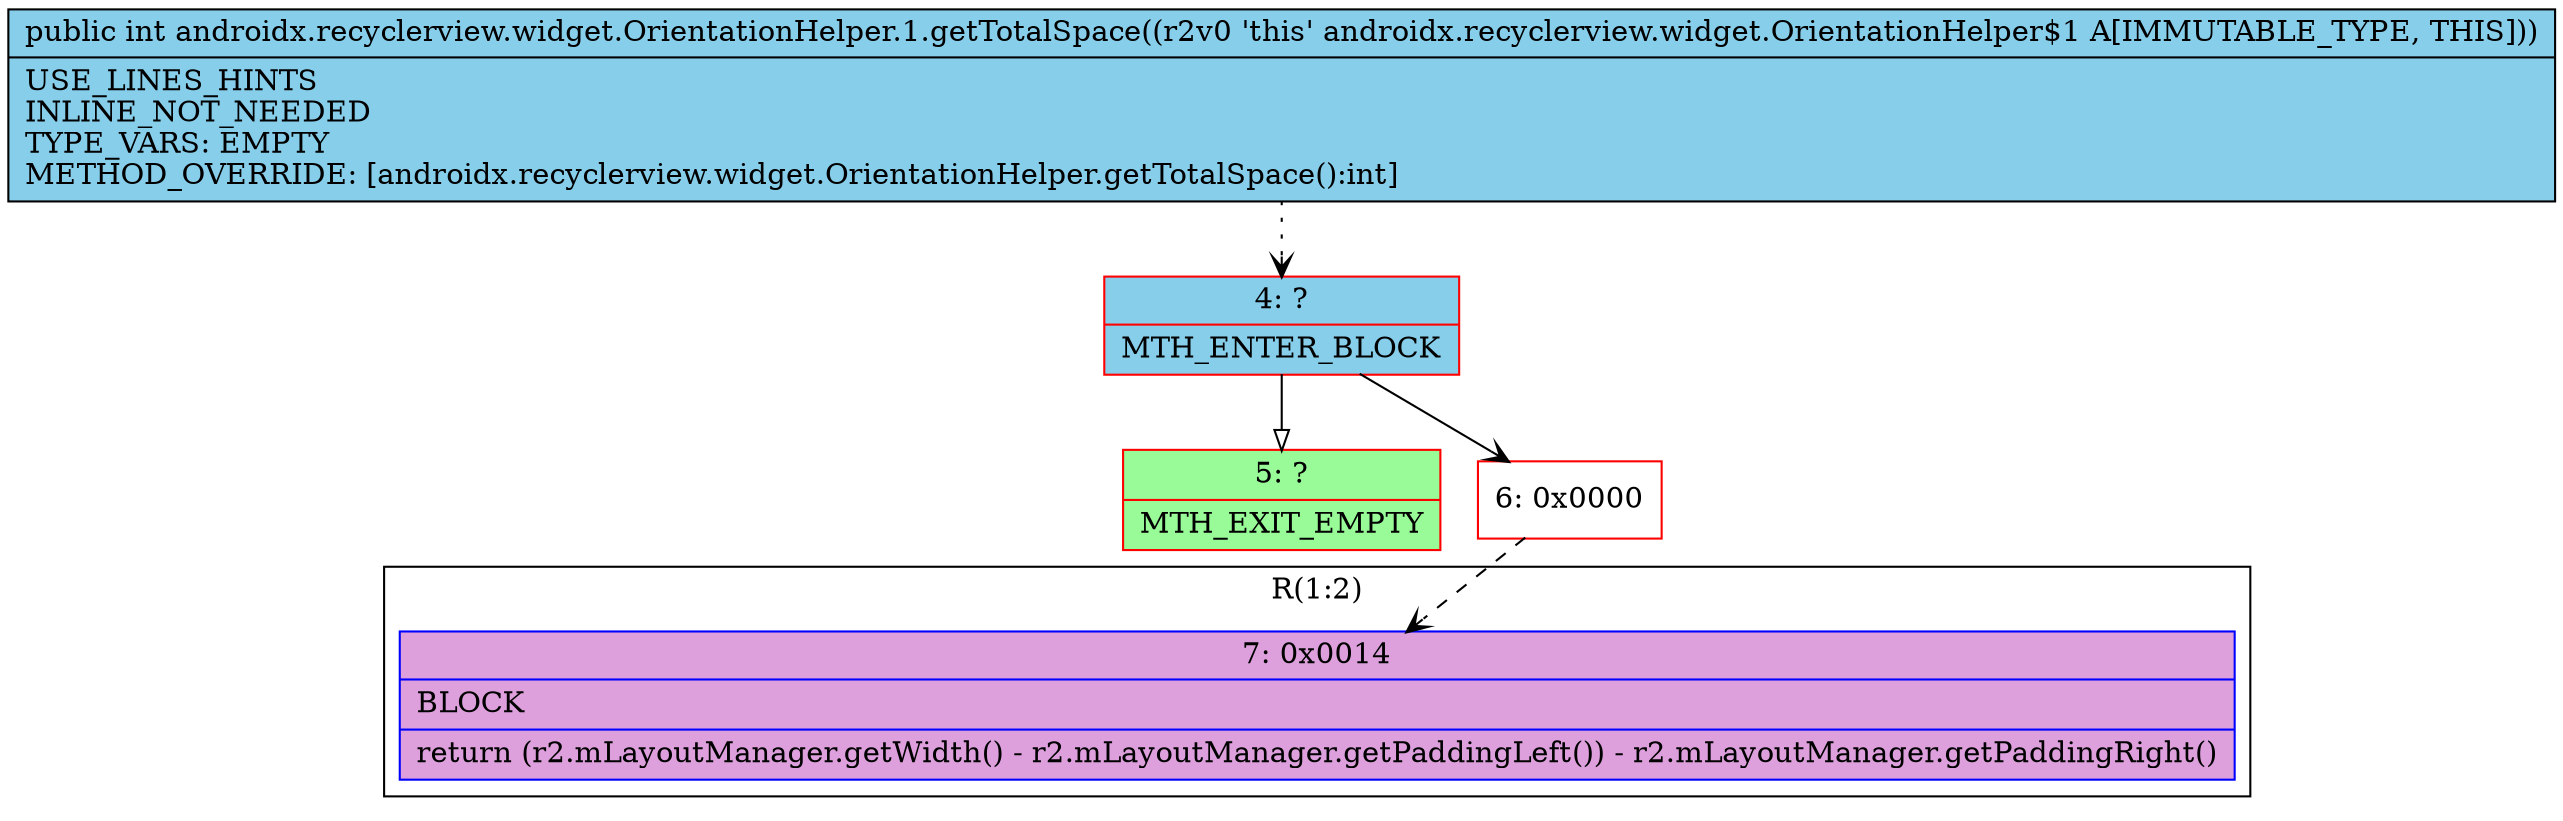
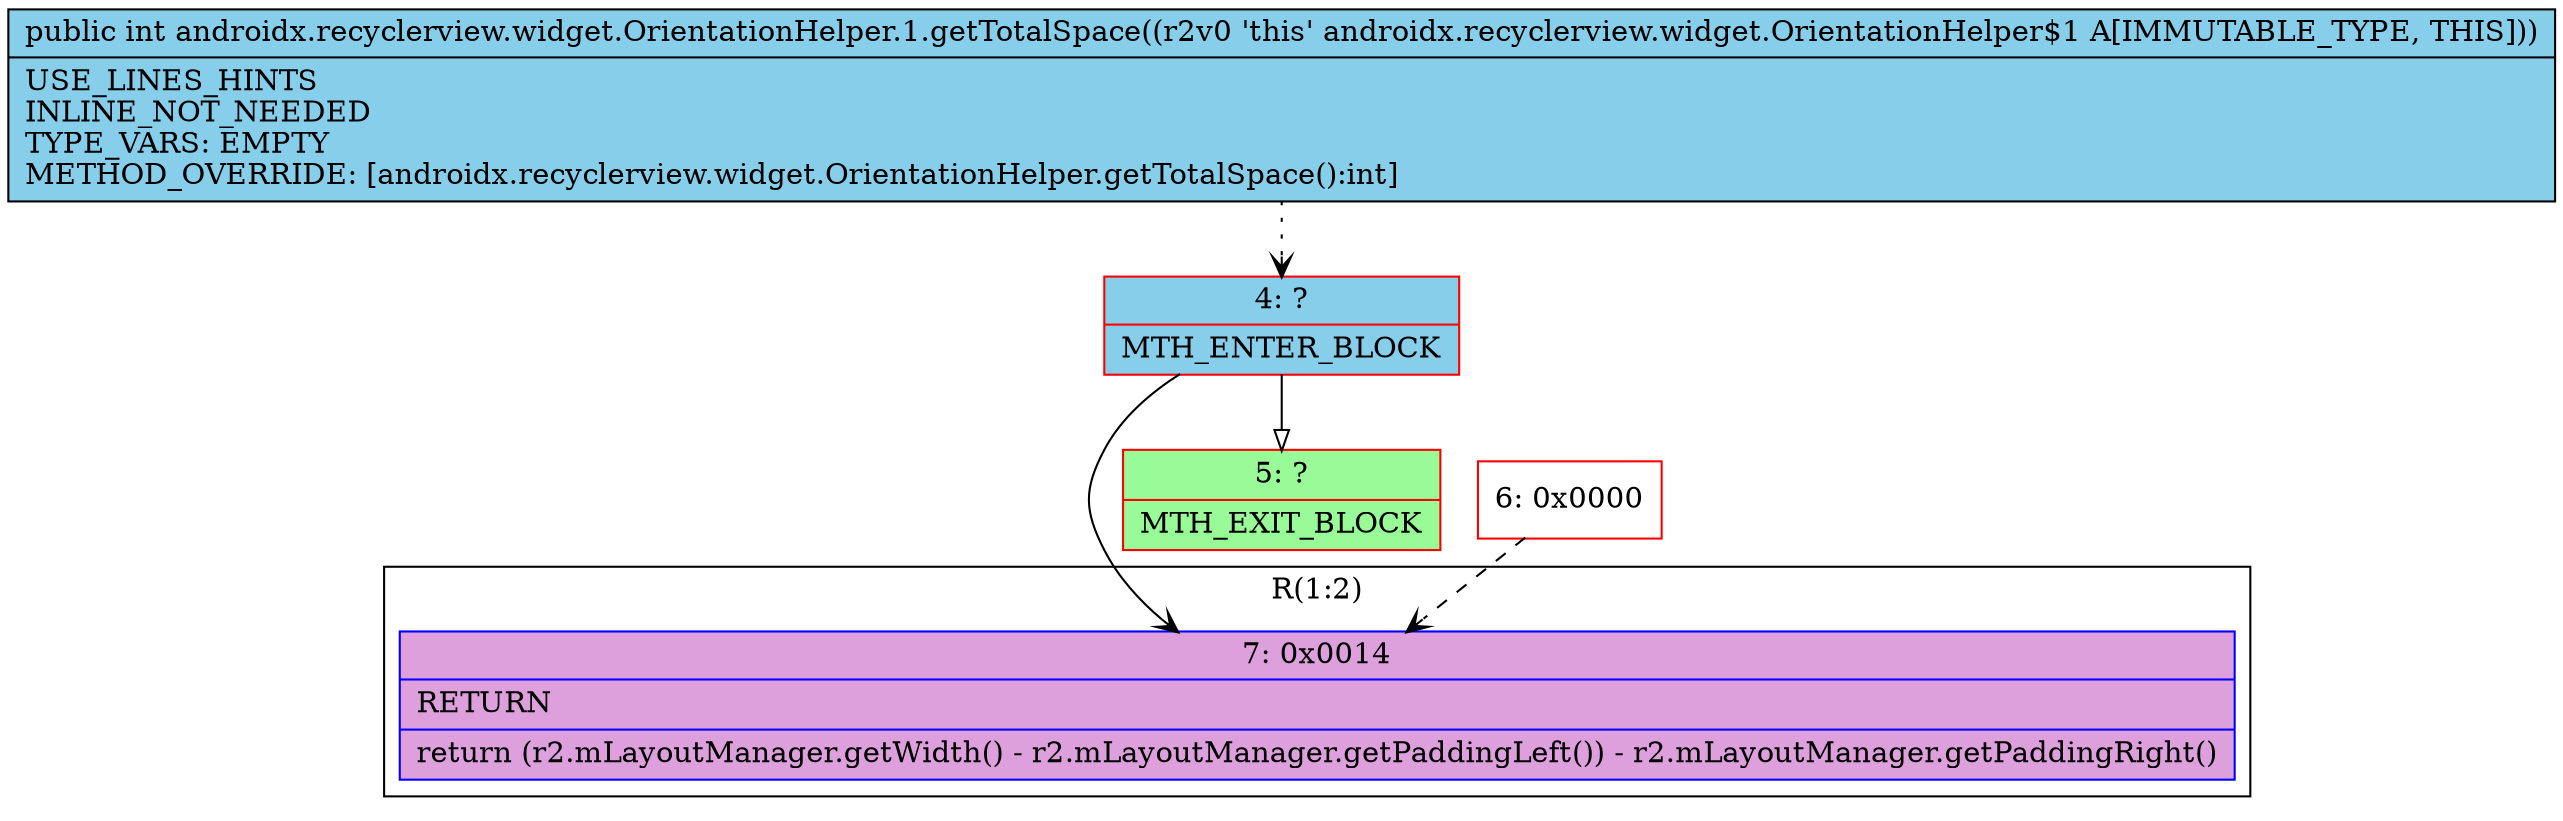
(1425, 413) -> (1090, 491)
(1282, 524) -> (1282, 524)
(471, 703) -> (484, 703)
